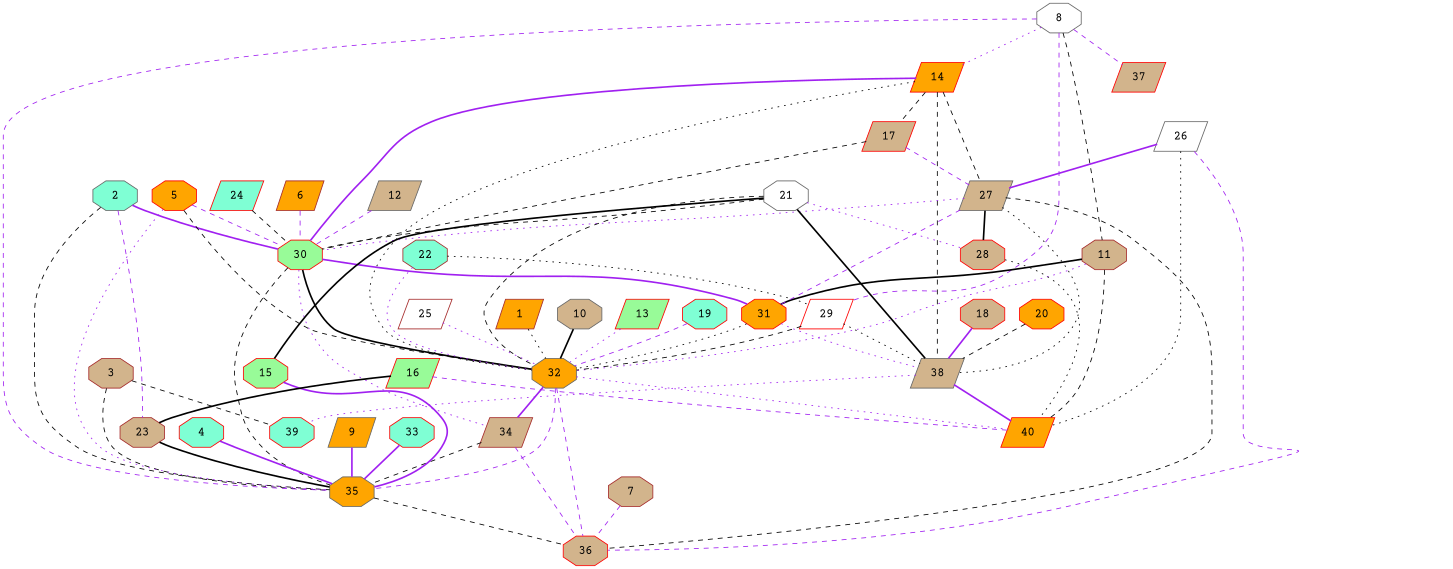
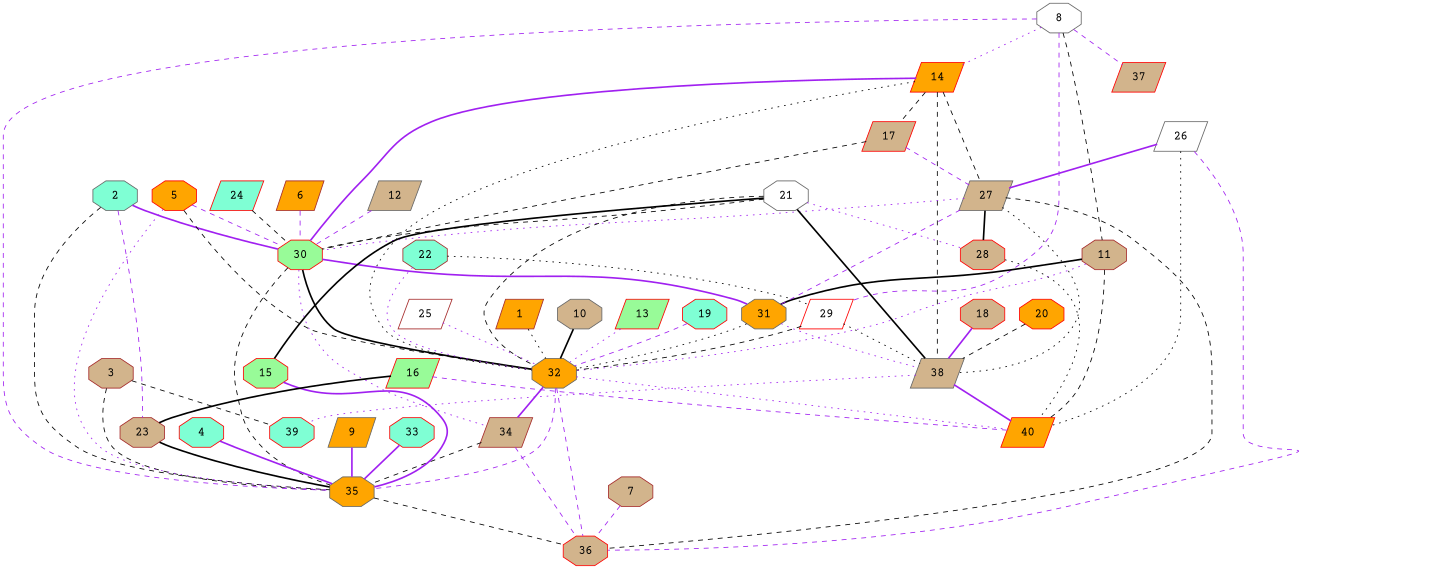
(764, 314) -> (764, 314)
